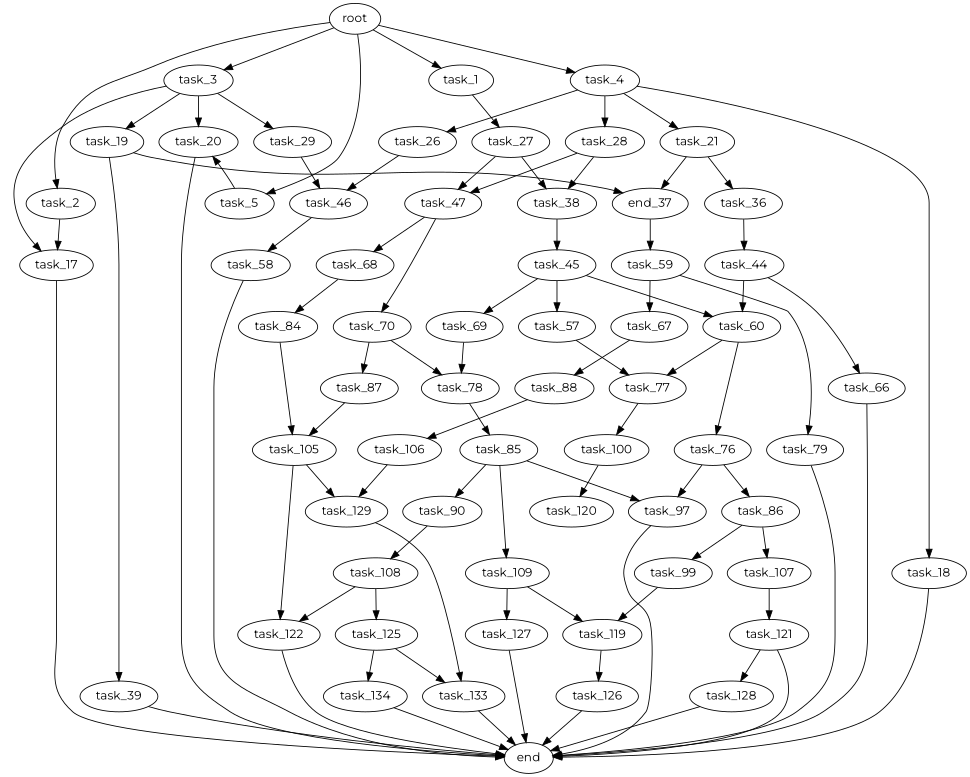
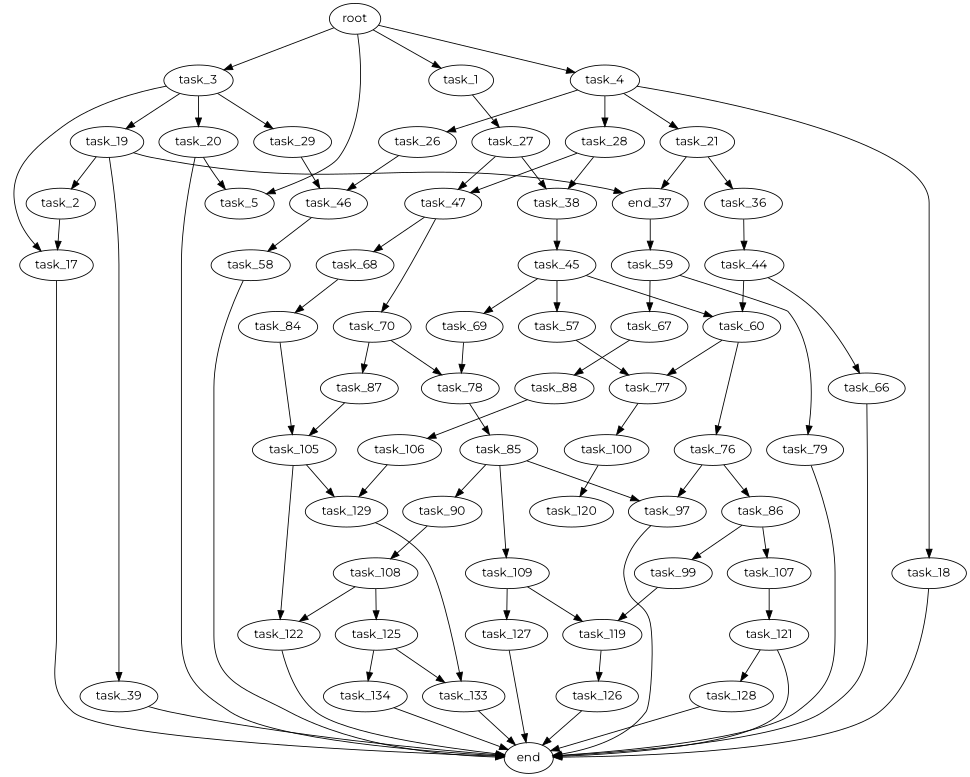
(161, 63) -> (87, 169)
(227, 175) -> (213, 173)
